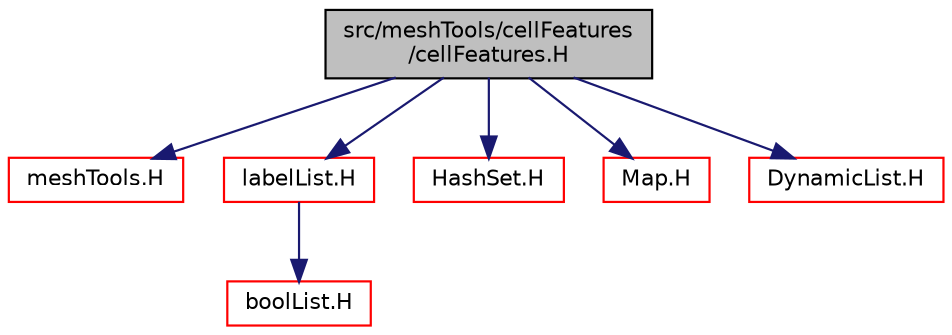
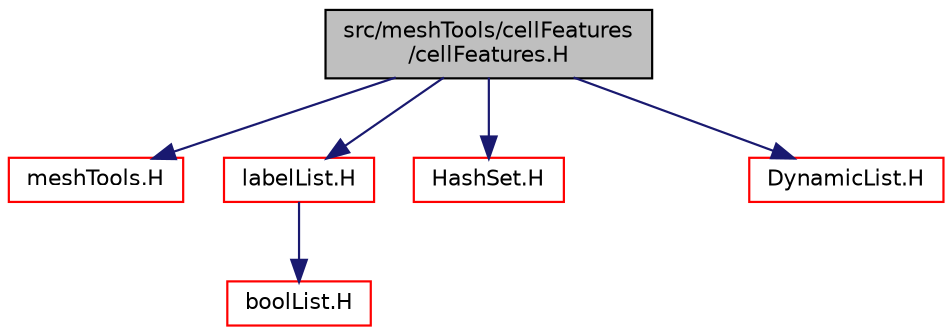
(657, 180) -> none
